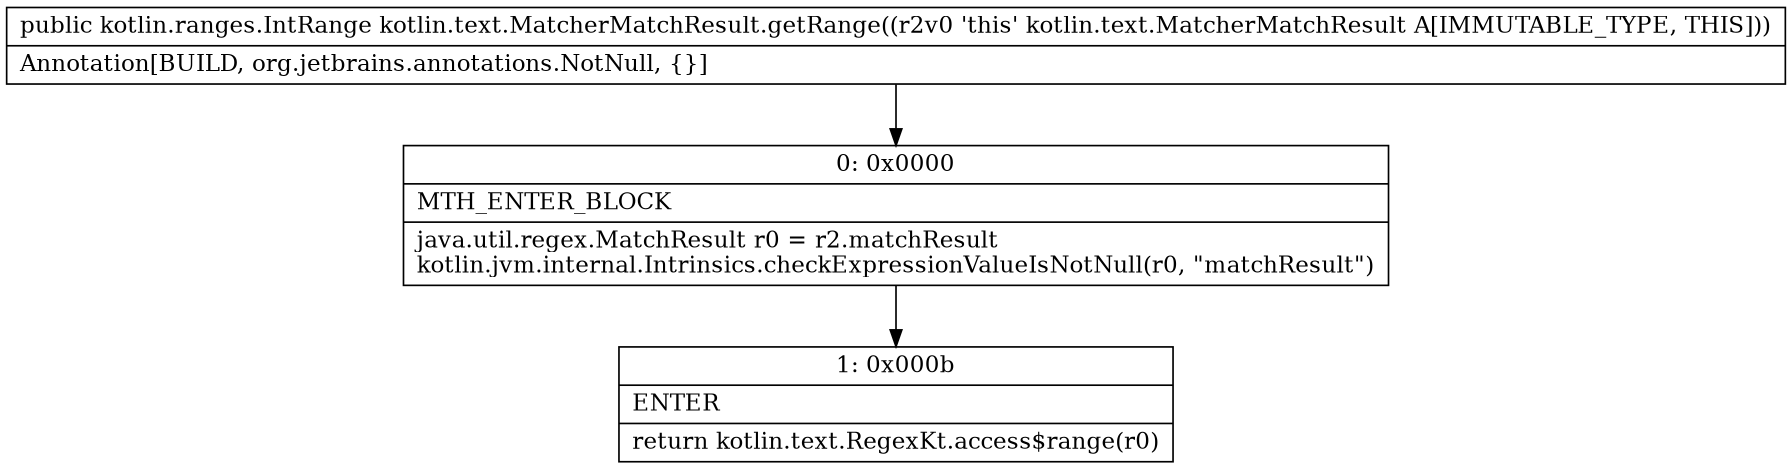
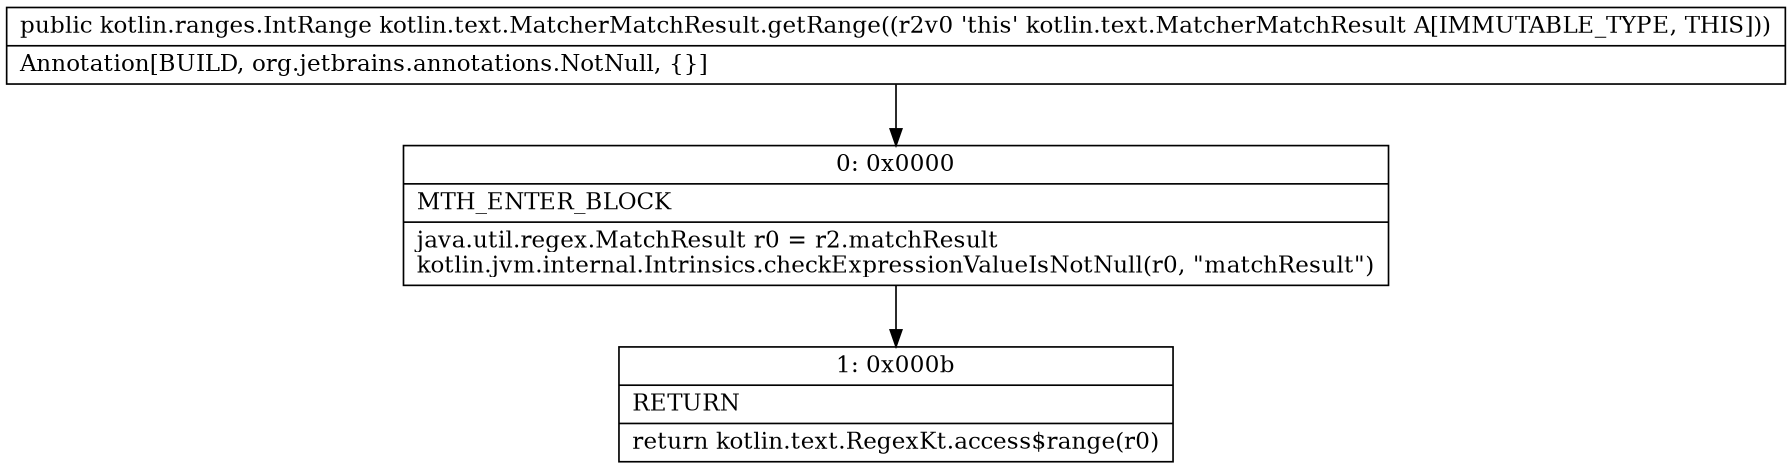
(676, 403) -> (686, 403)
